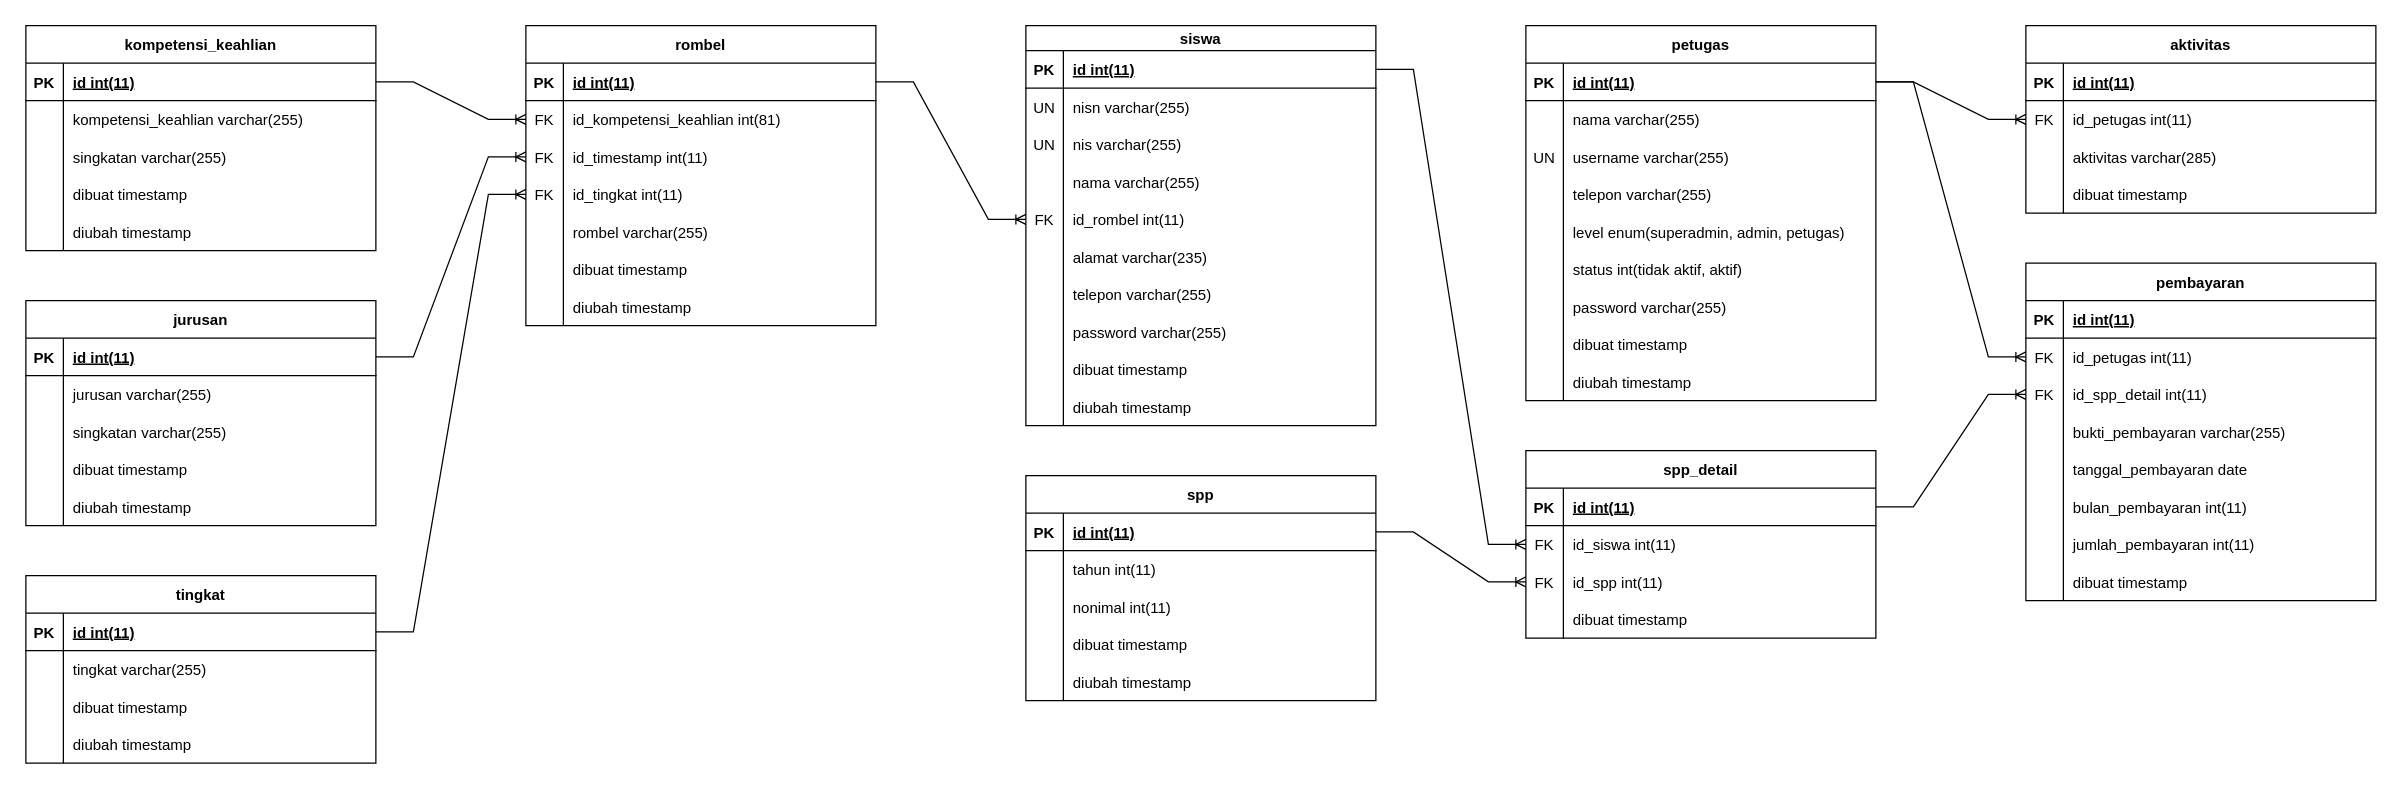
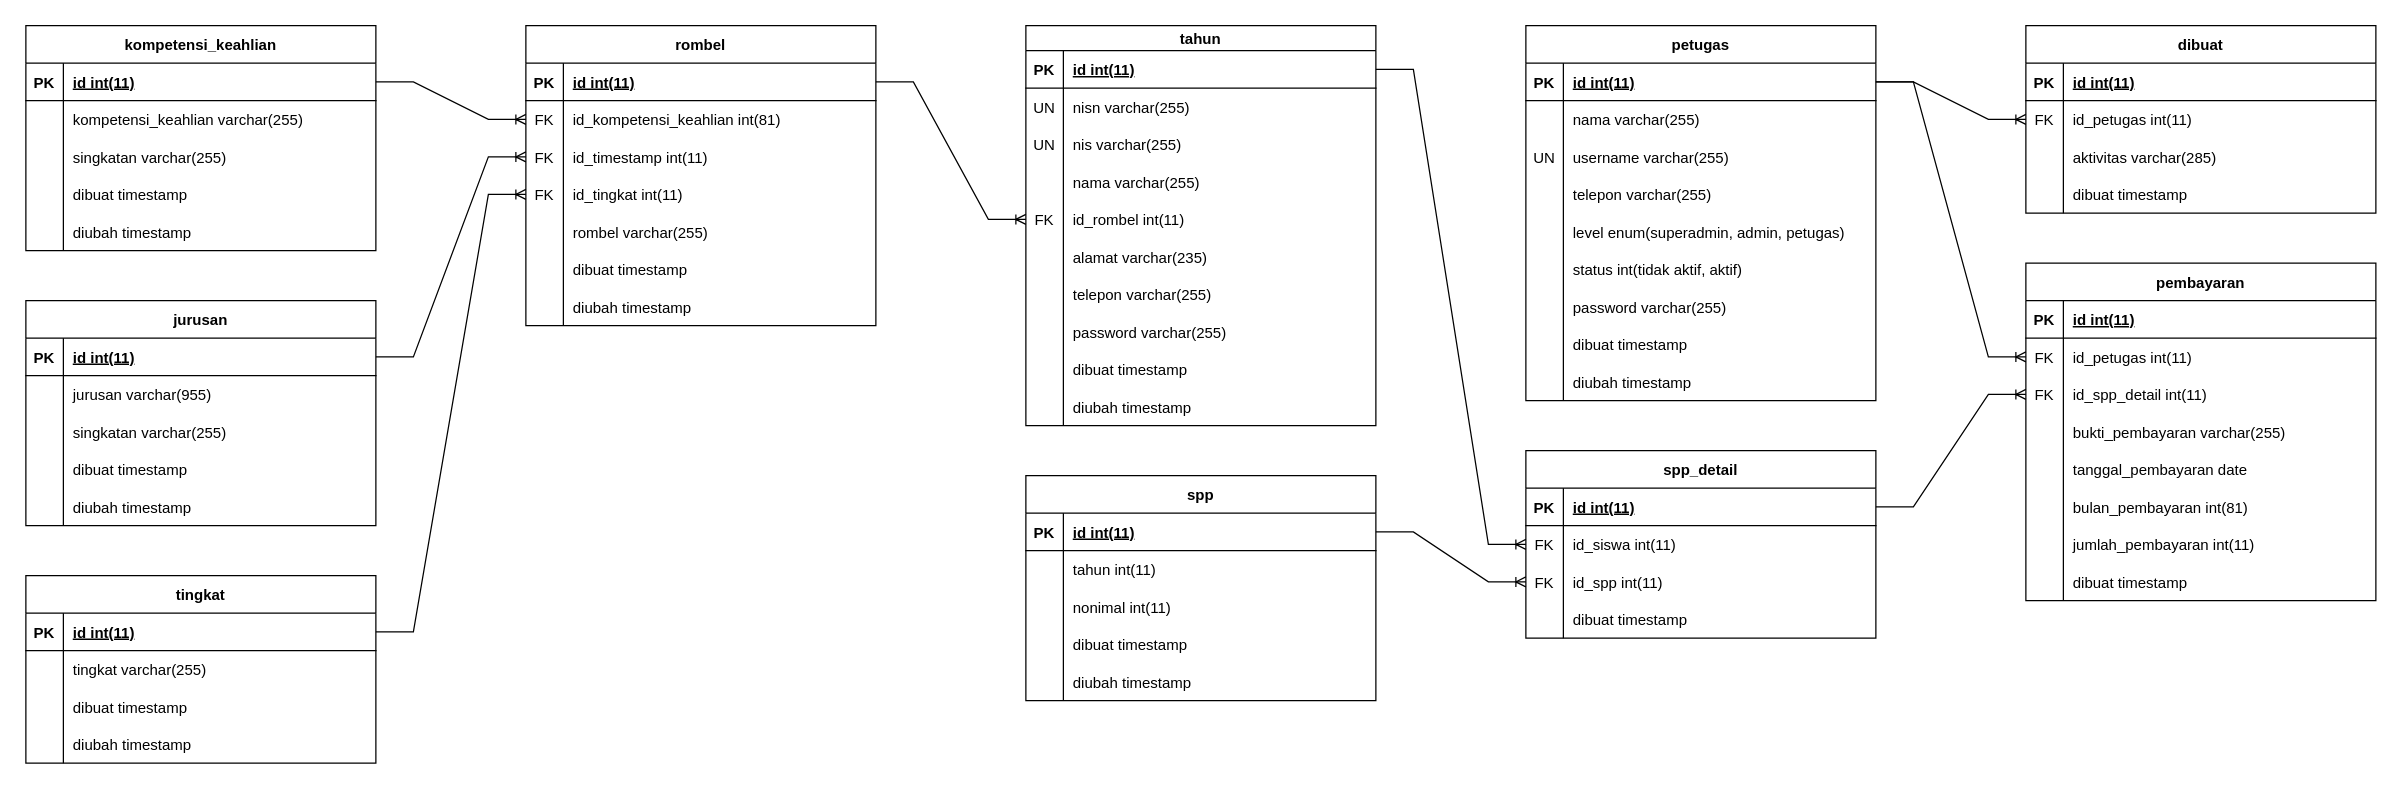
(1200, 39) -> (1200, 39)
(2200, 45) -> (2200, 45)
(155, 395) -> (155, 395)
(2169, 508) -> (2169, 508)
